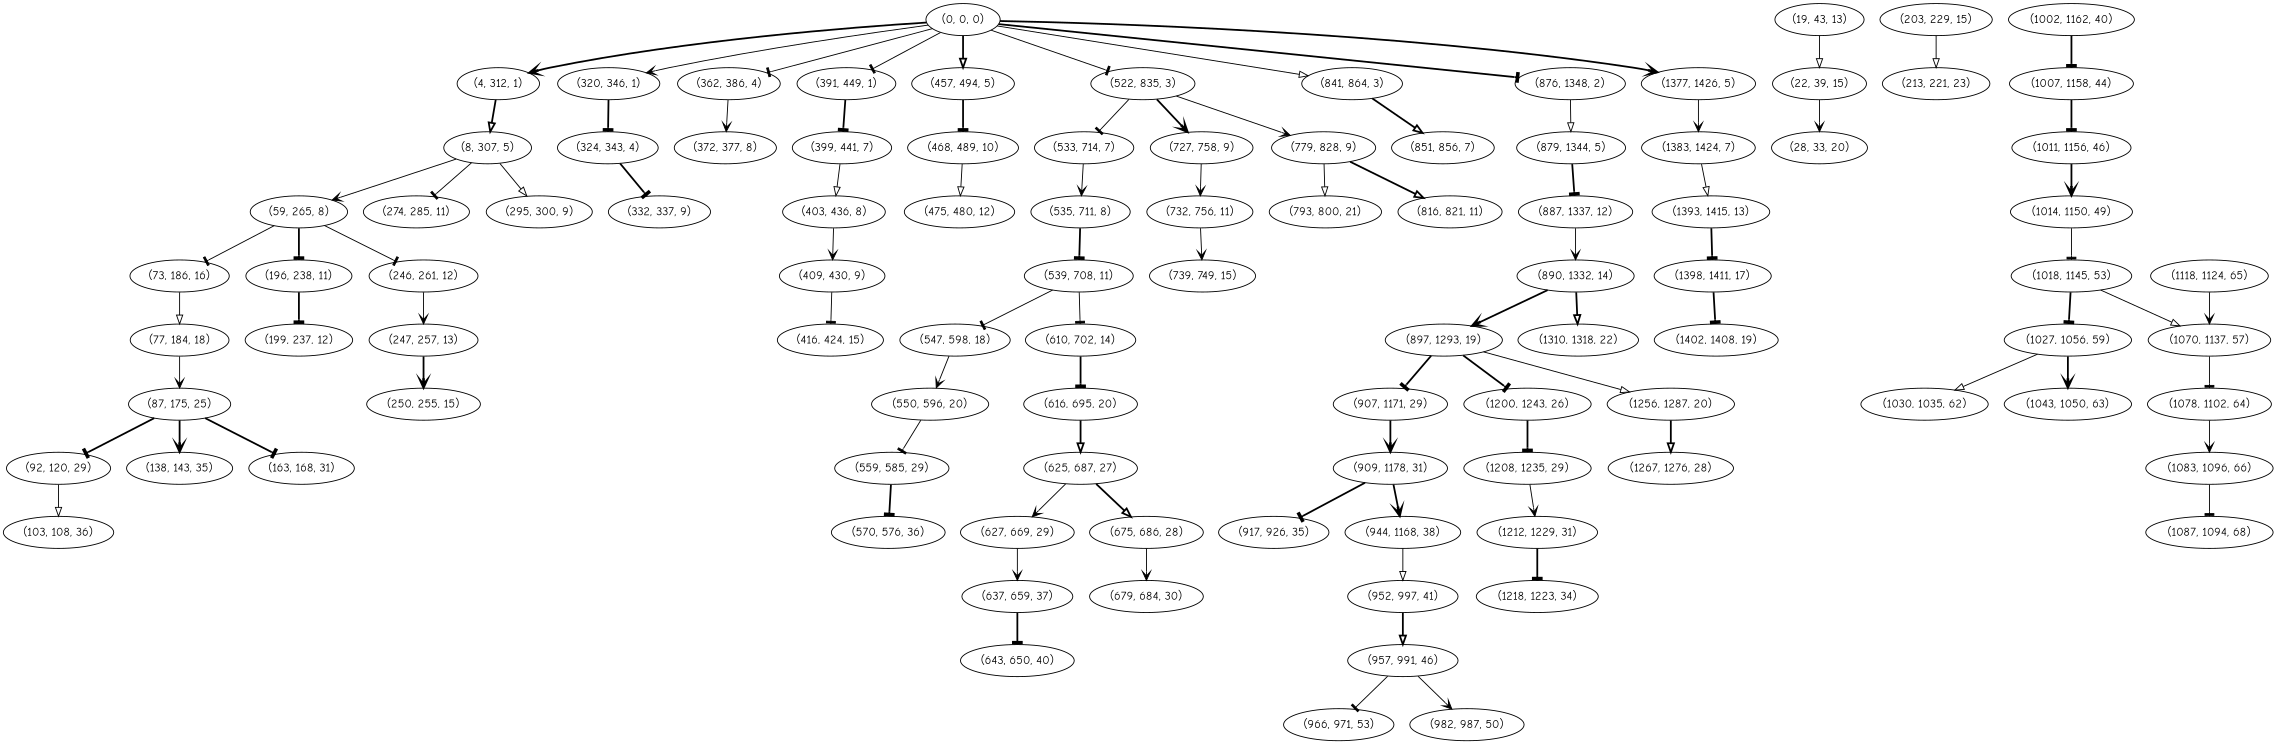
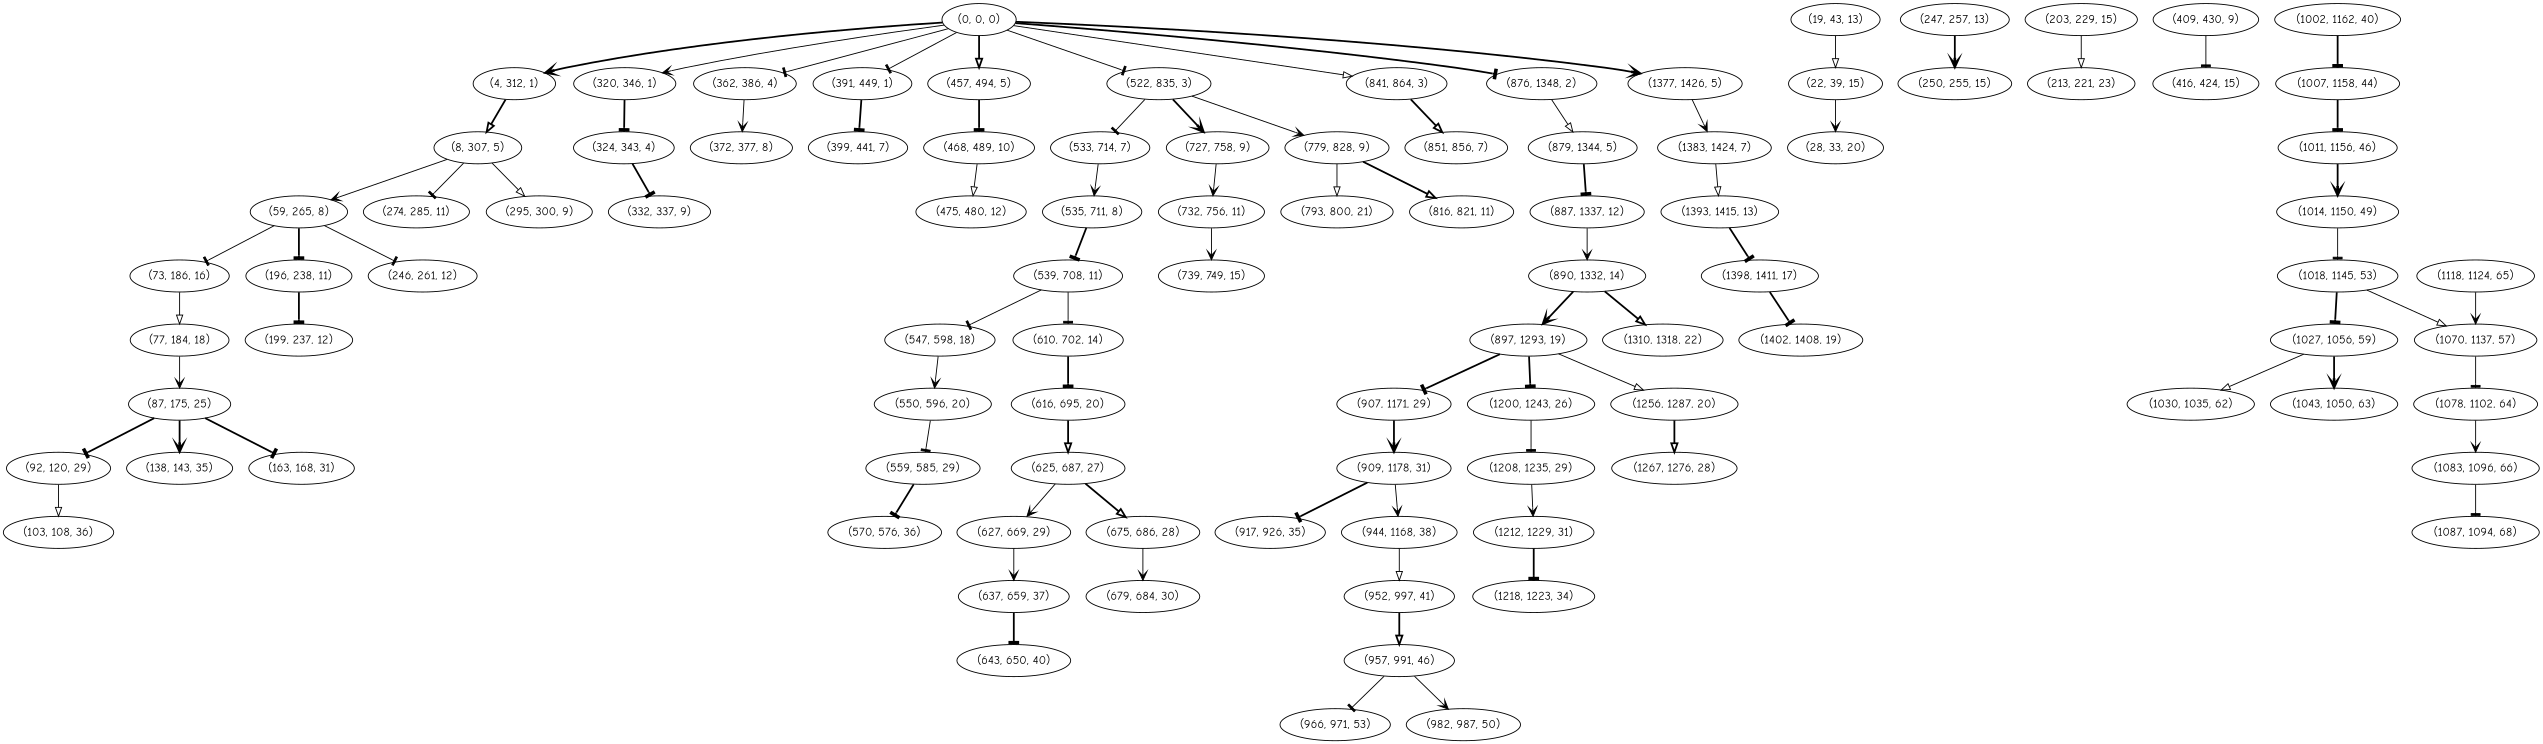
(834, 212) -> none
(424, 304) -> none
(1527, 434) -> (1531, 434)
(1396, 496) -> (1396, 496)
